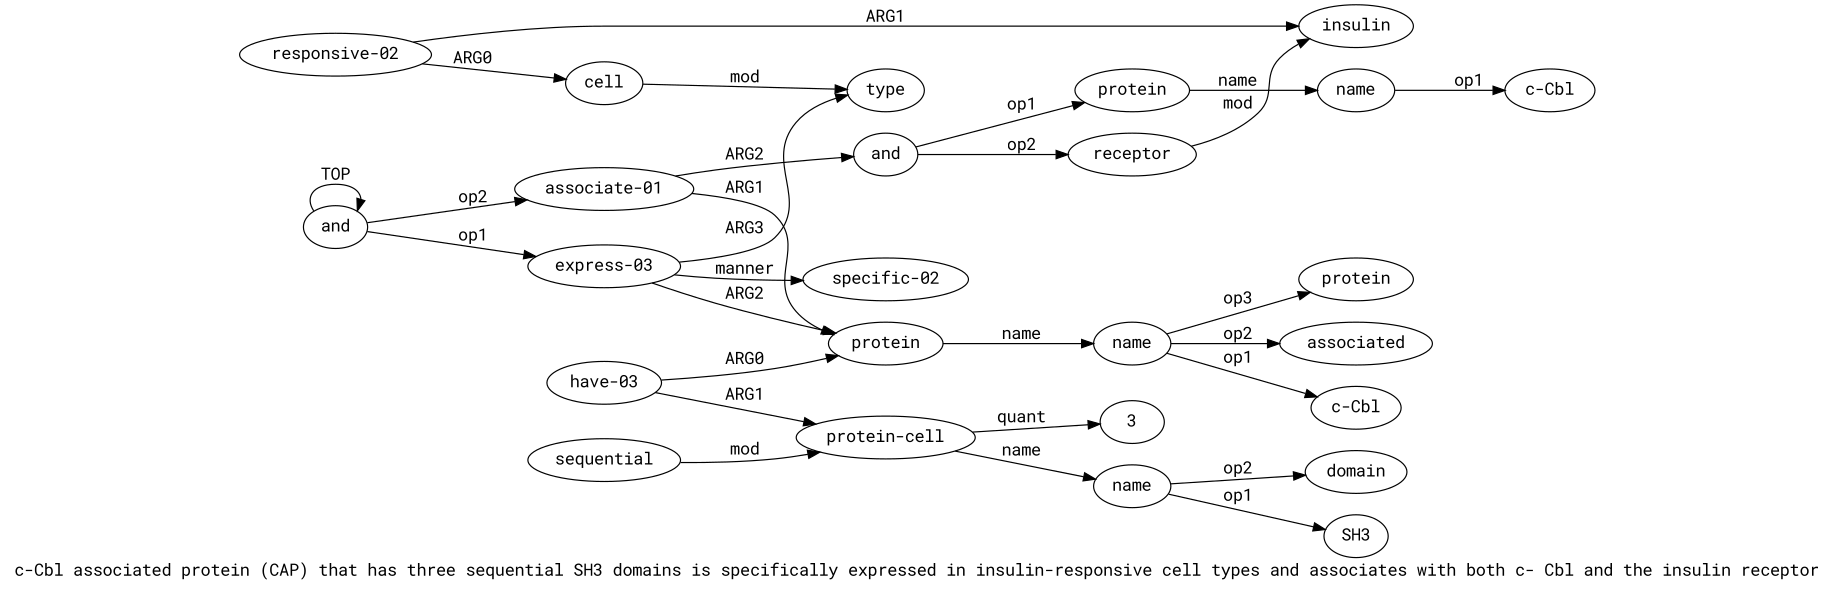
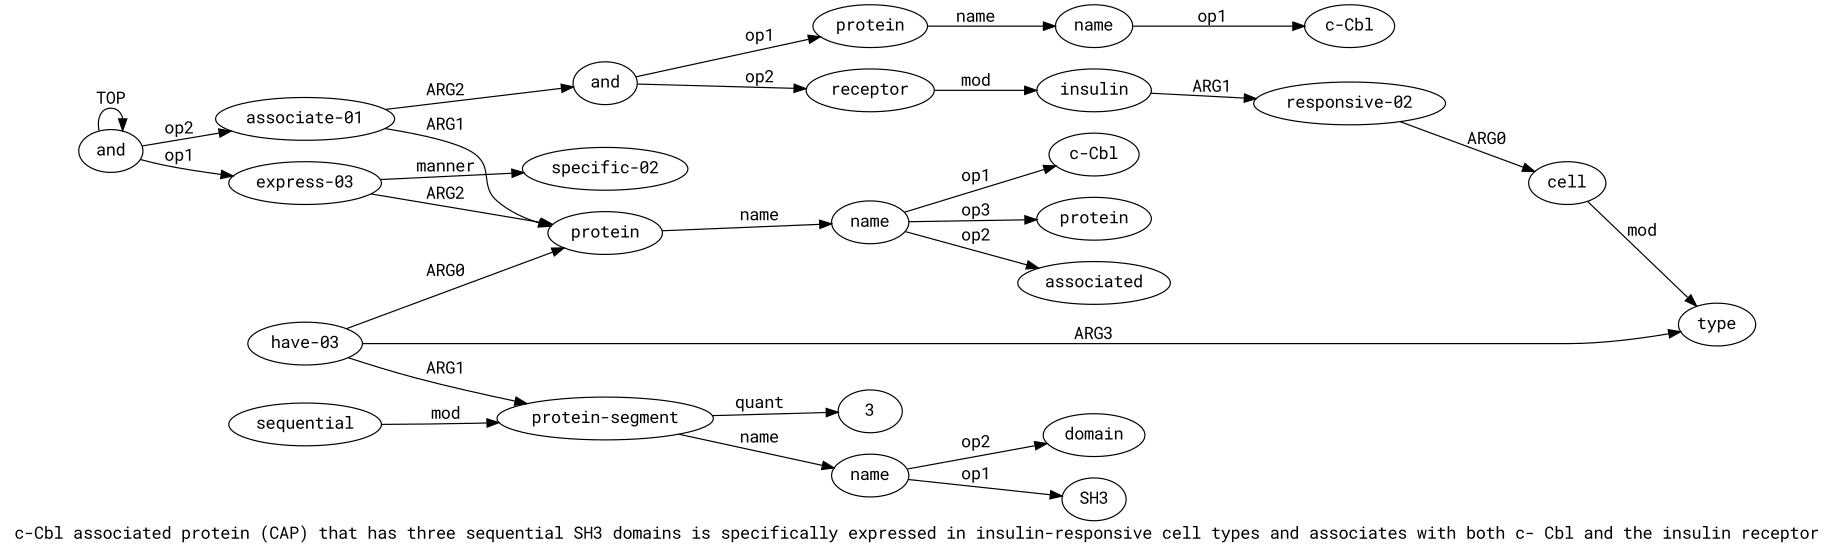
(850, 26) -> (1197, 96)
(789, 207) -> (1016, 344)
(886, 438) -> (605, 418)
